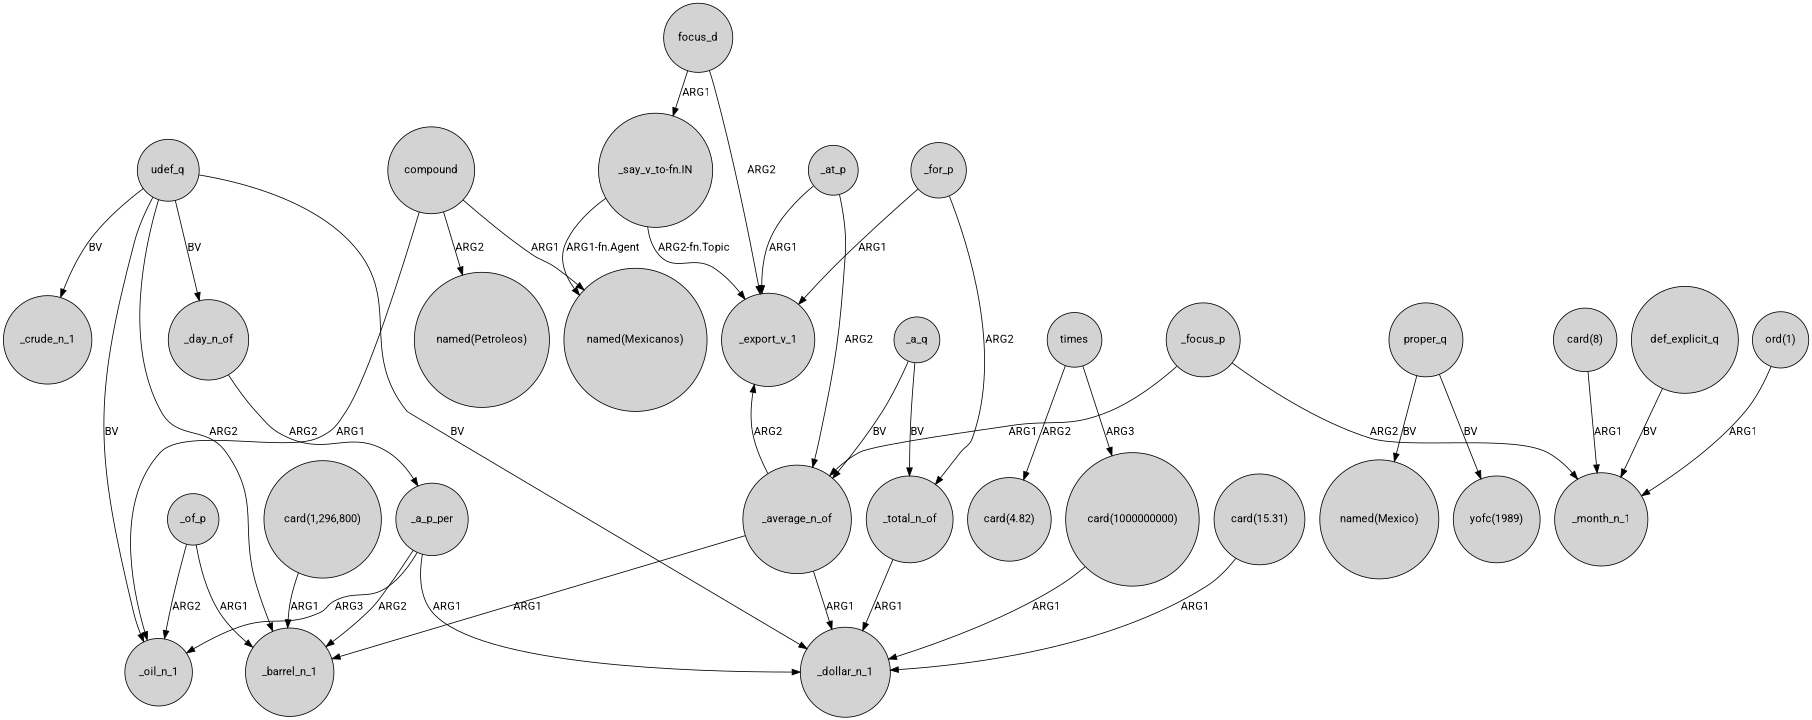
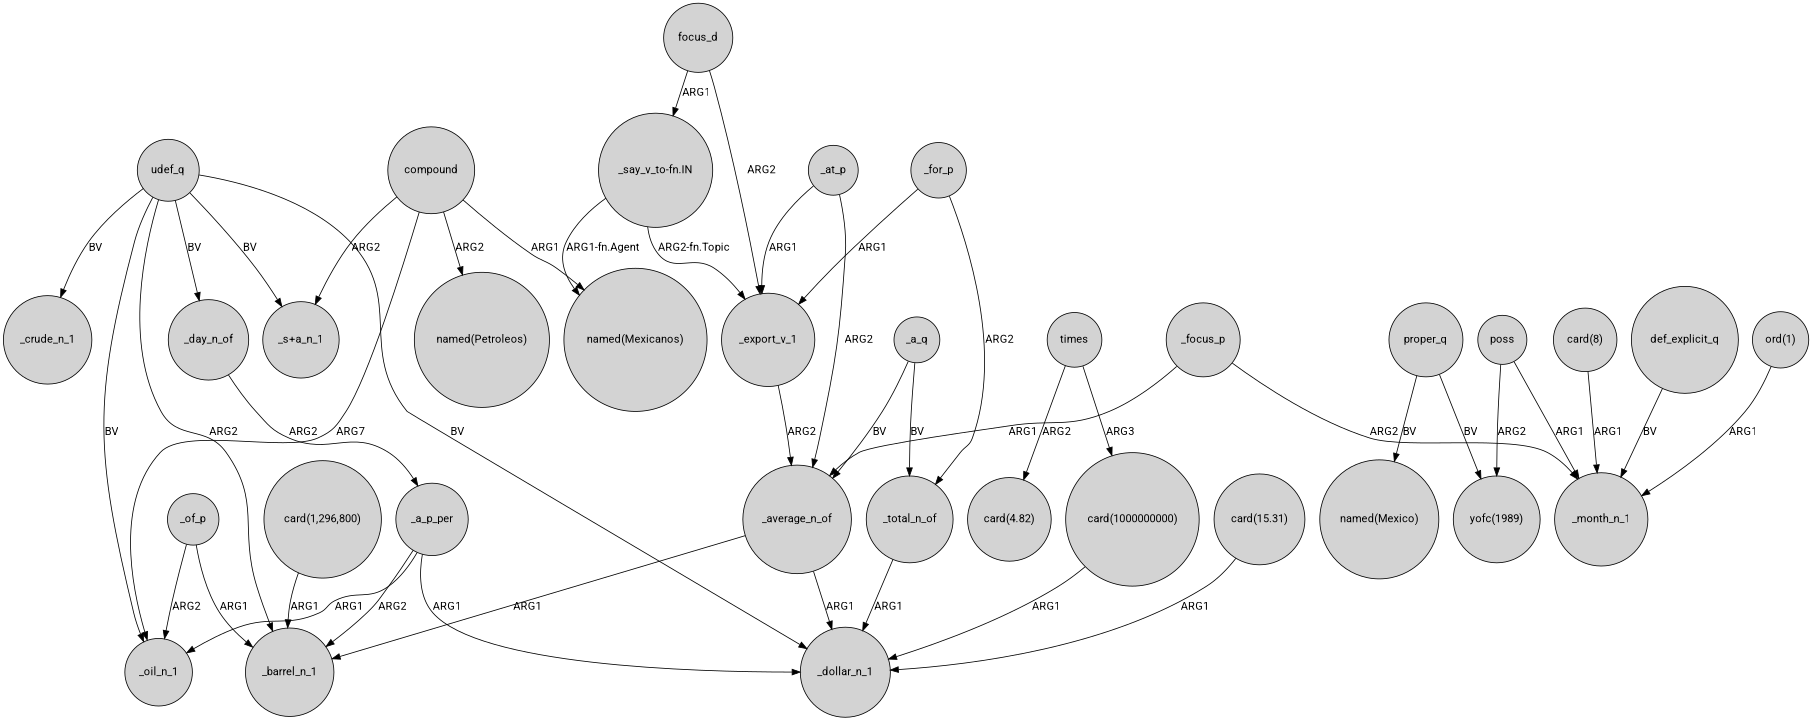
none -> (301, 340)
none -> (1502, 340)
(351, 432) -> (351, 432)
(753, 434) -> (785, 421)
(349, 607) -> (349, 607)
